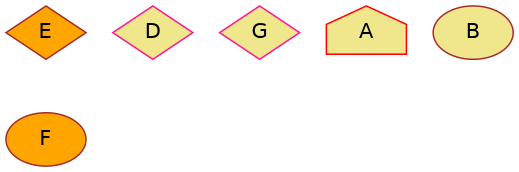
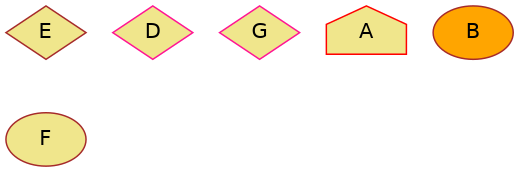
(46, 33) -> (46, 33)
(473, 33) -> (473, 33)
(46, 139) -> (46, 139)
